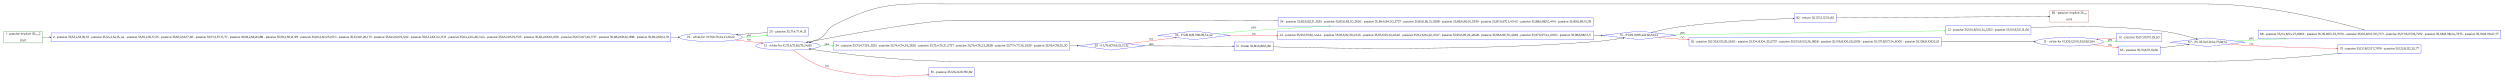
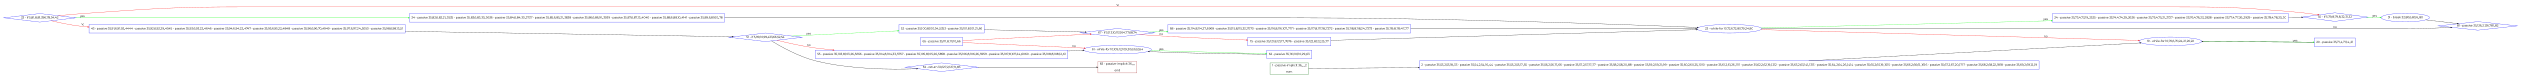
(1815, 18) -> (942, 67)
(2107, 38) -> (1208, 53)
(748, 41) -> (1950, 35)
(1152, 41) -> (1188, 7)
(1188, 46) -> (2373, 17)
(1254, 46) -> (2405, 18)
(2105, 46) -> (1023, 45)
(2174, 46) -> (1026, 37)
(1448, 48) -> (2441, 22)
(952, 72) -> (2478, 26)
(858, 74) -> (2106, 29)
